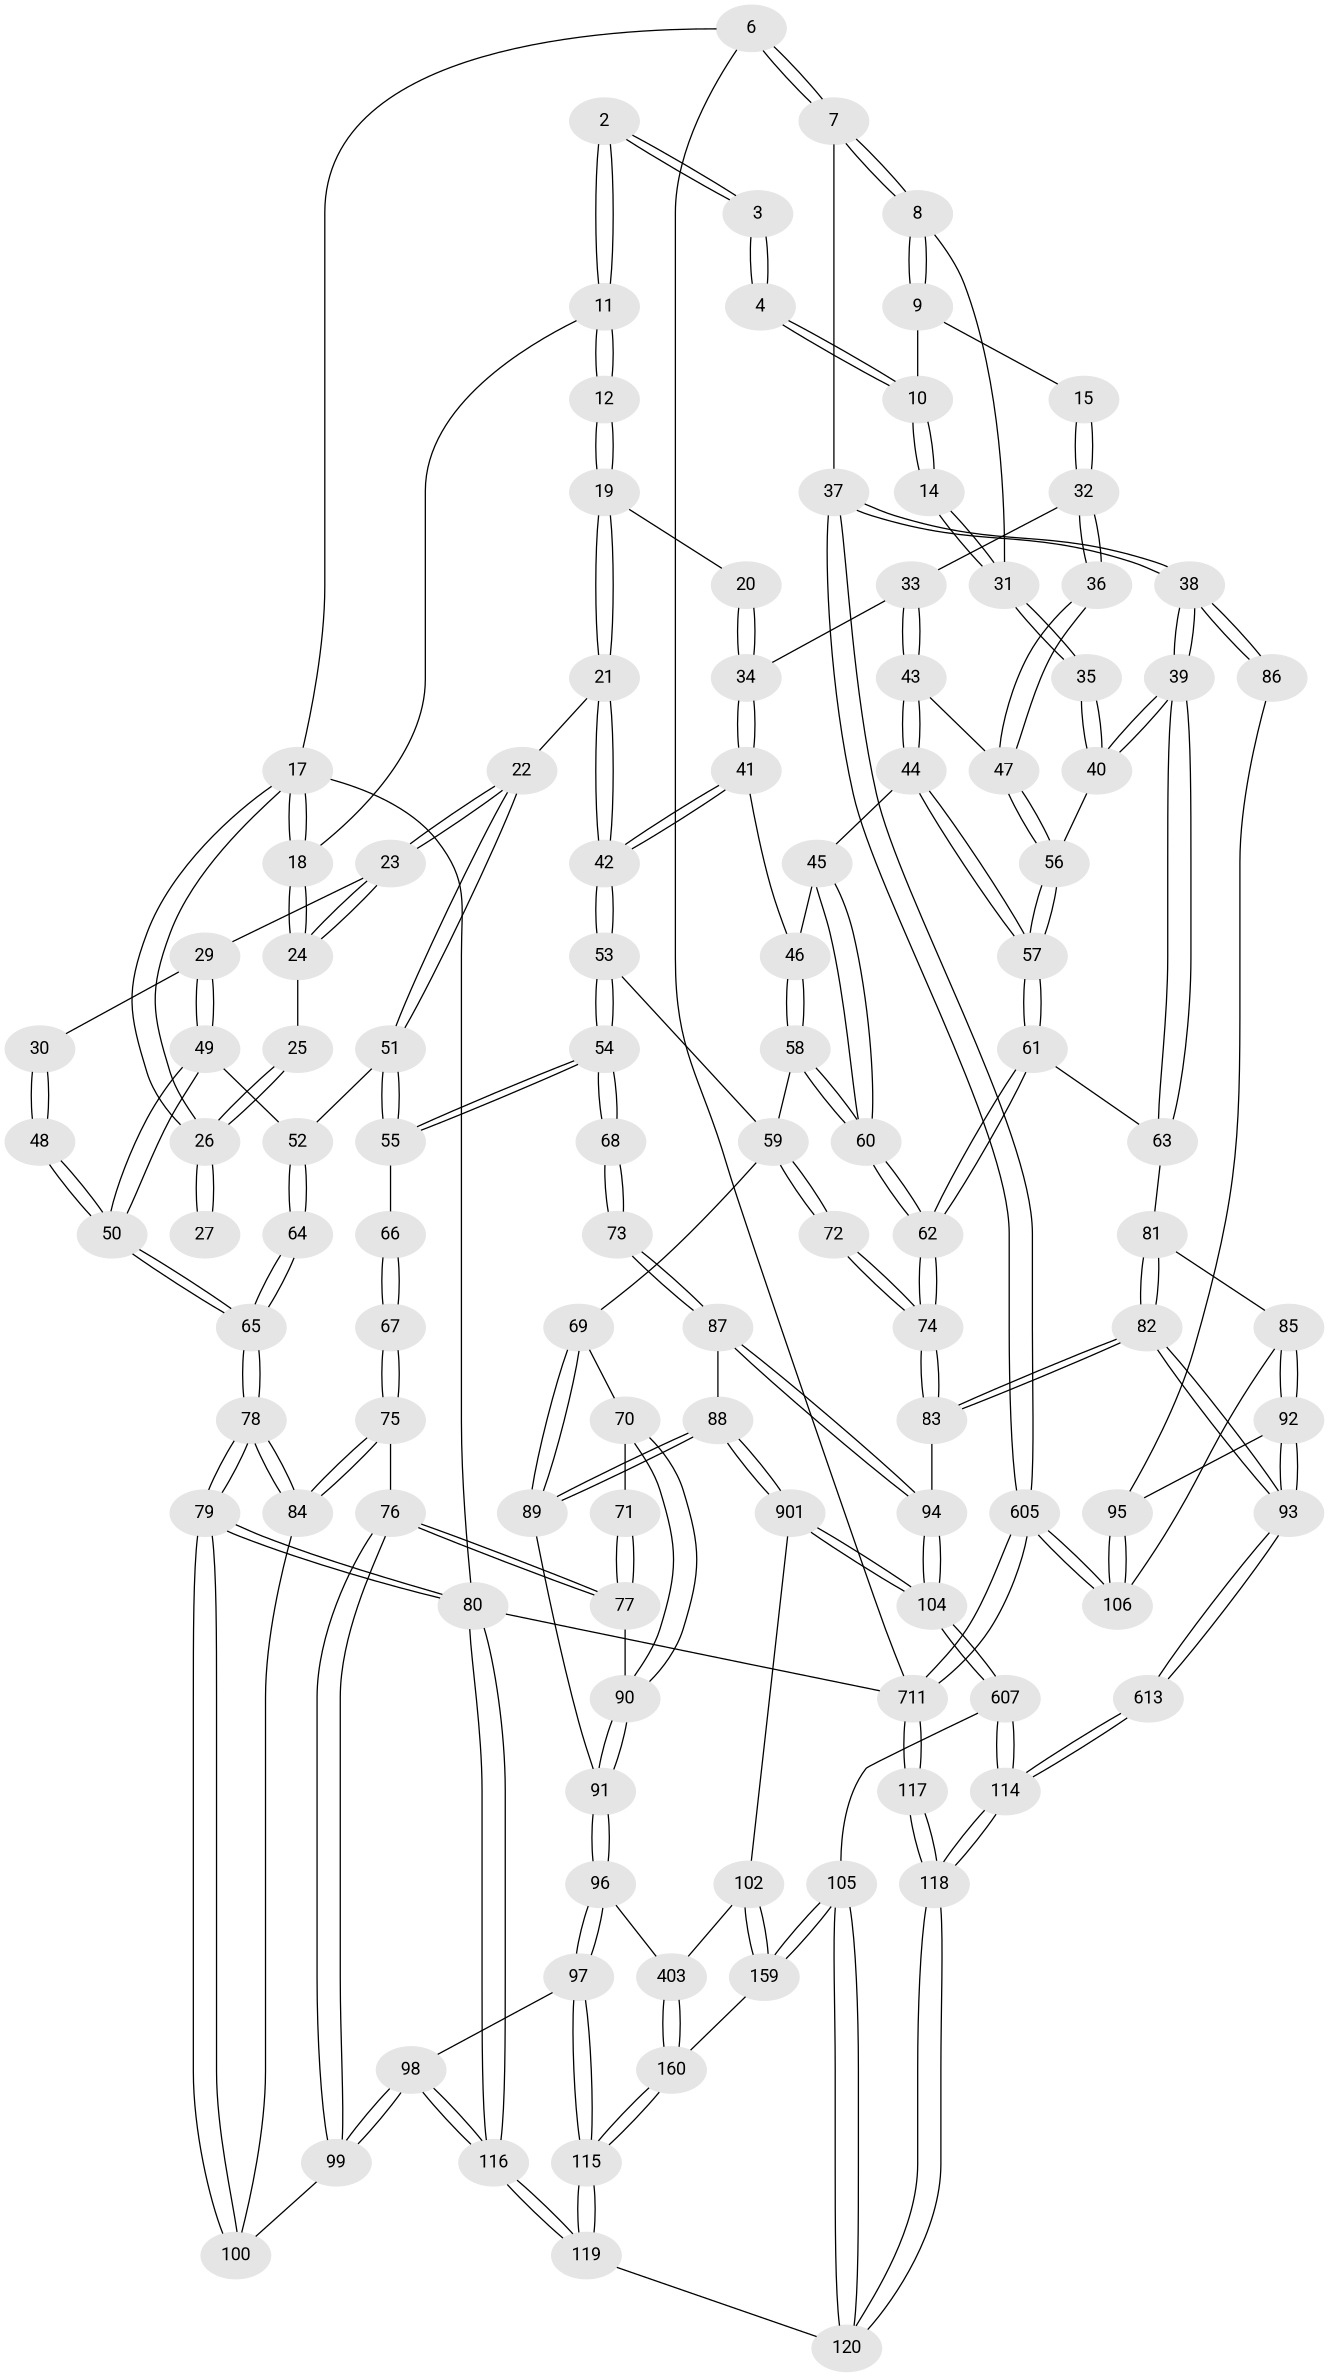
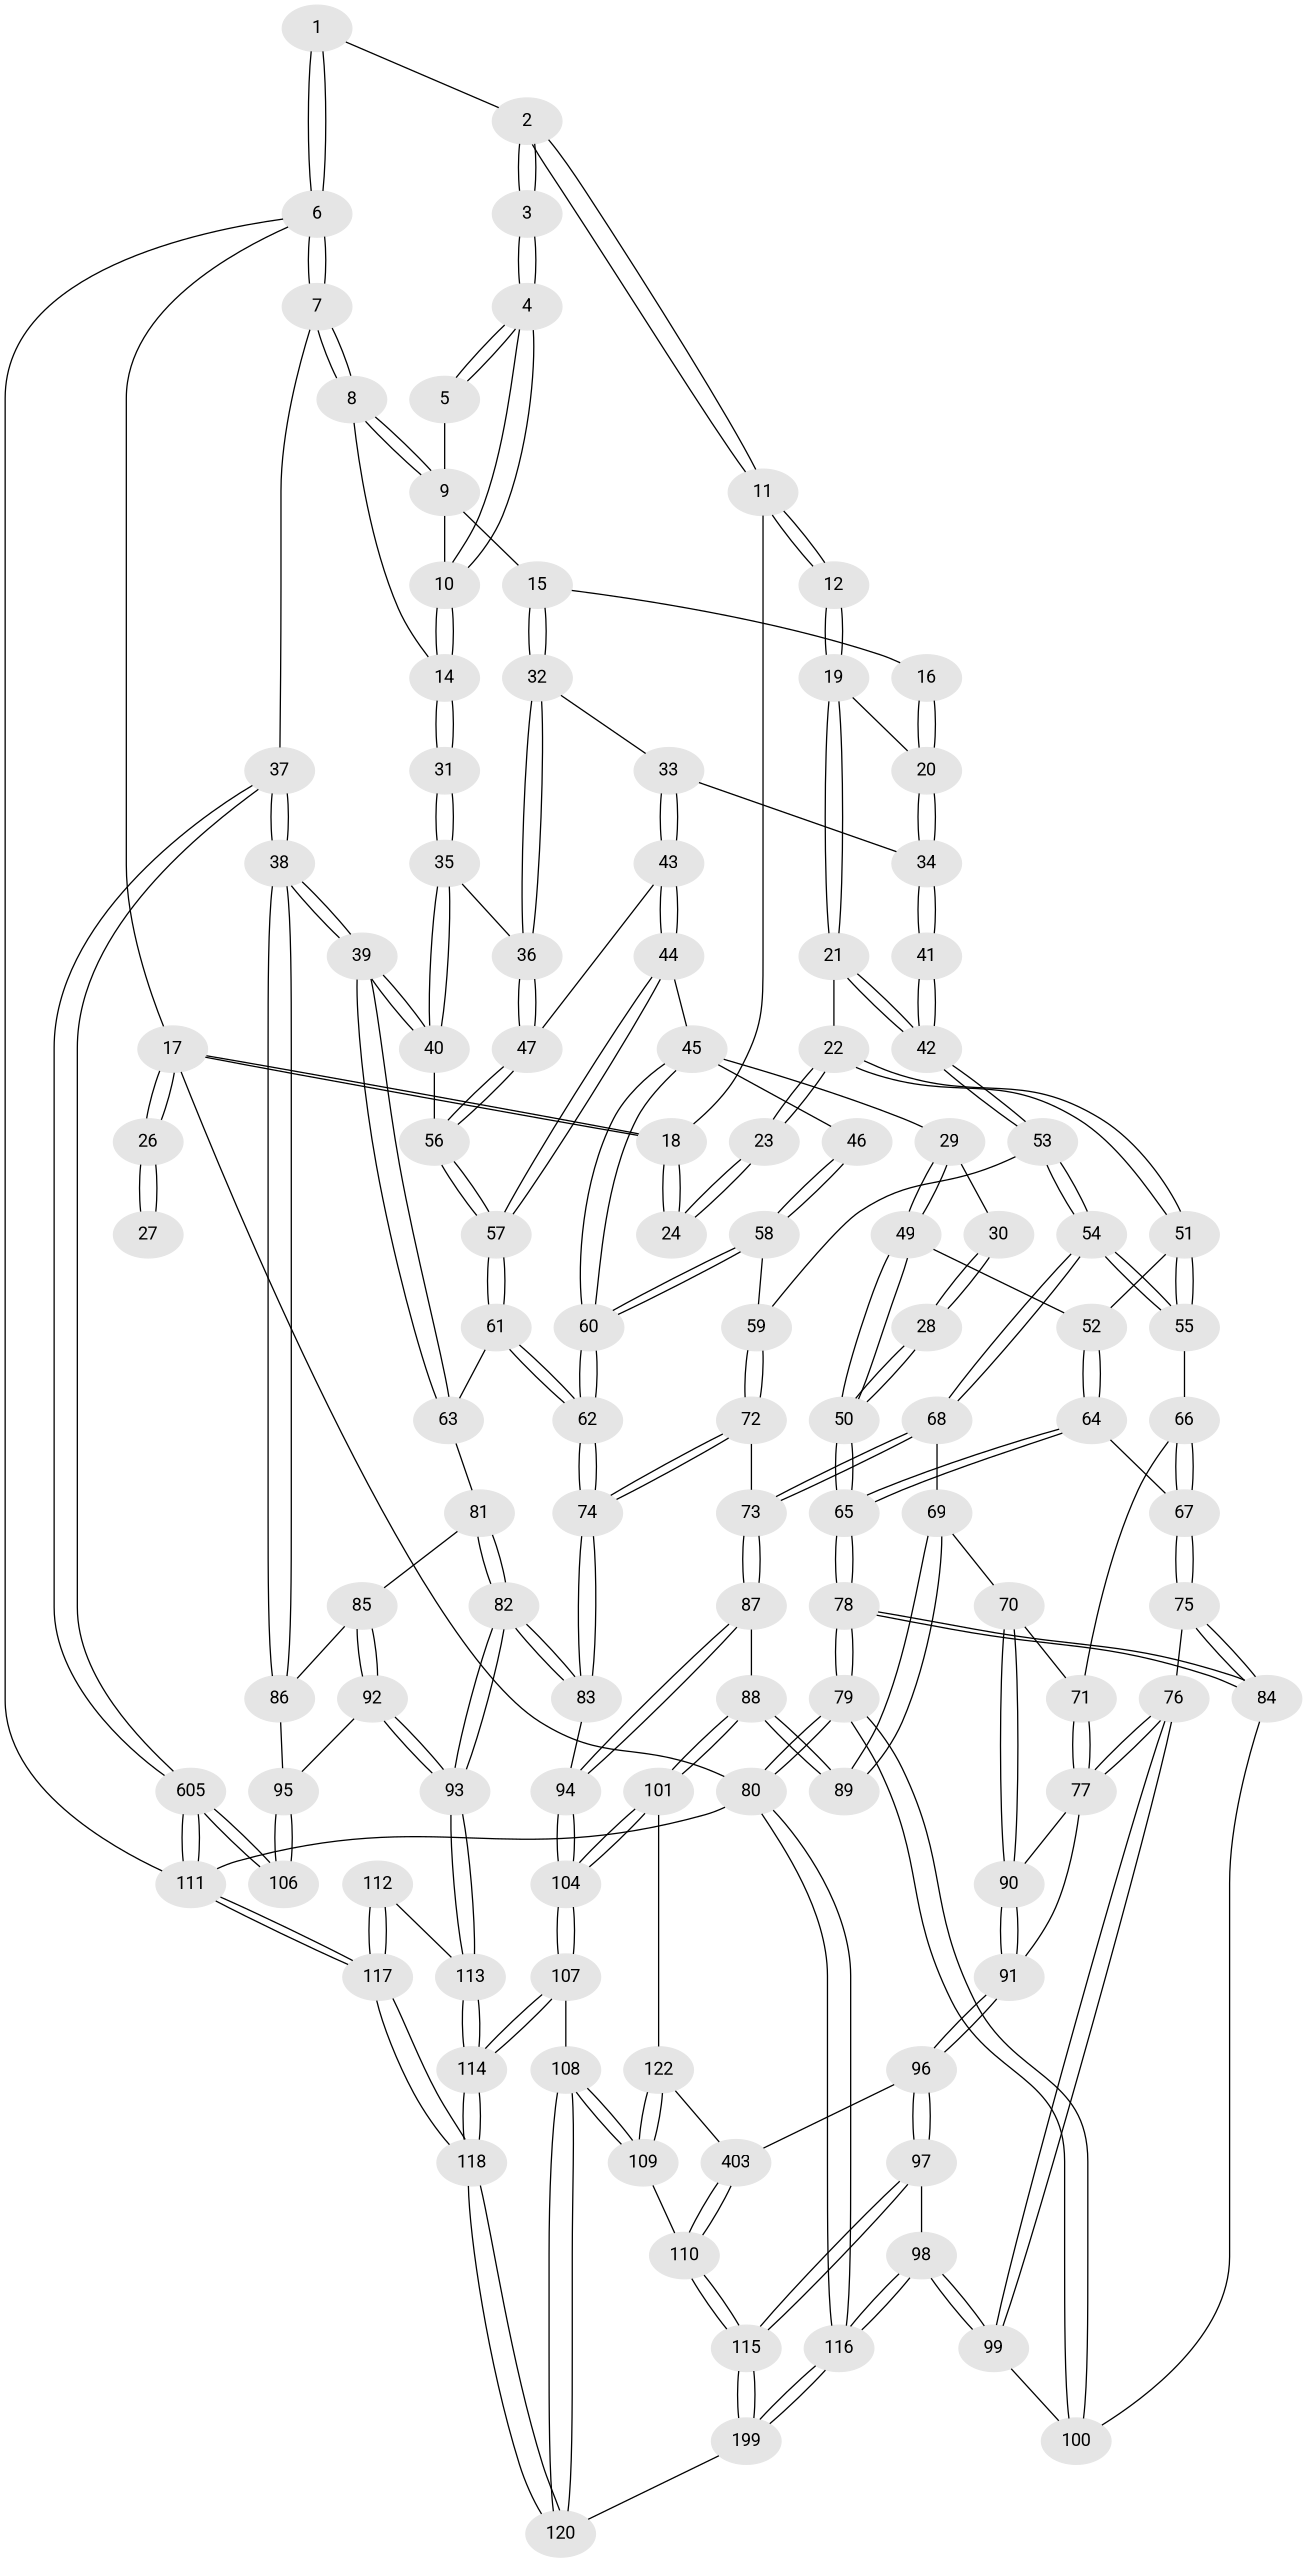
none -> (317, 28)
(992, 393) -> (377, 545)
none -> (445, 400)
none -> (927, 678)
(765, 865) -> none
(298, 910) -> (824, 1090)
none -> (486, 910)
(298, 1049) -> none
(40, 1142) -> (927, 1328)
(682, 1240) -> (937, 1459)
(1210, 1455) -> (321, 1652)
none -> (751, 1467)
none -> (1138, 1467)
(790, 1513) -> (659, 1792)
none -> (1114, 1554)
(562, 1653) -> (1062, 1889)
(913, 1699) -> (191, 1884)
(1005, 1699) -> (566, 1977)
(1148, 1699) -> (470, 1977)
none -> (378, 1884)
(749, 1884) -> (659, 2070)
(842, 1884) -> (566, 2070)
(764, 1977) -> (643, 2163)
(672, 2070) -> (684, 2256)
(586, 2256) -> (746, 2441)
